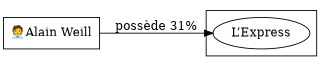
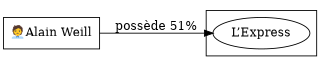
(156, 27) -> (156, 27)
